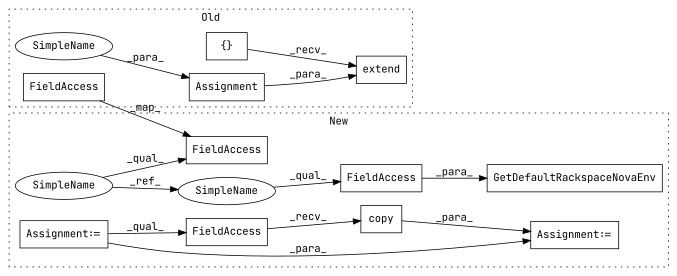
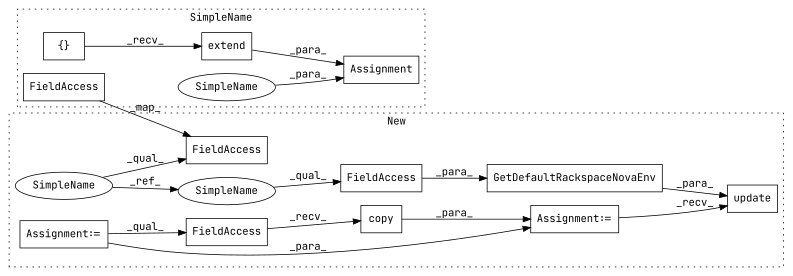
(211, 18) -> (221, 18)
(307, 83) -> (294, 56)
none -> (753, 199)
